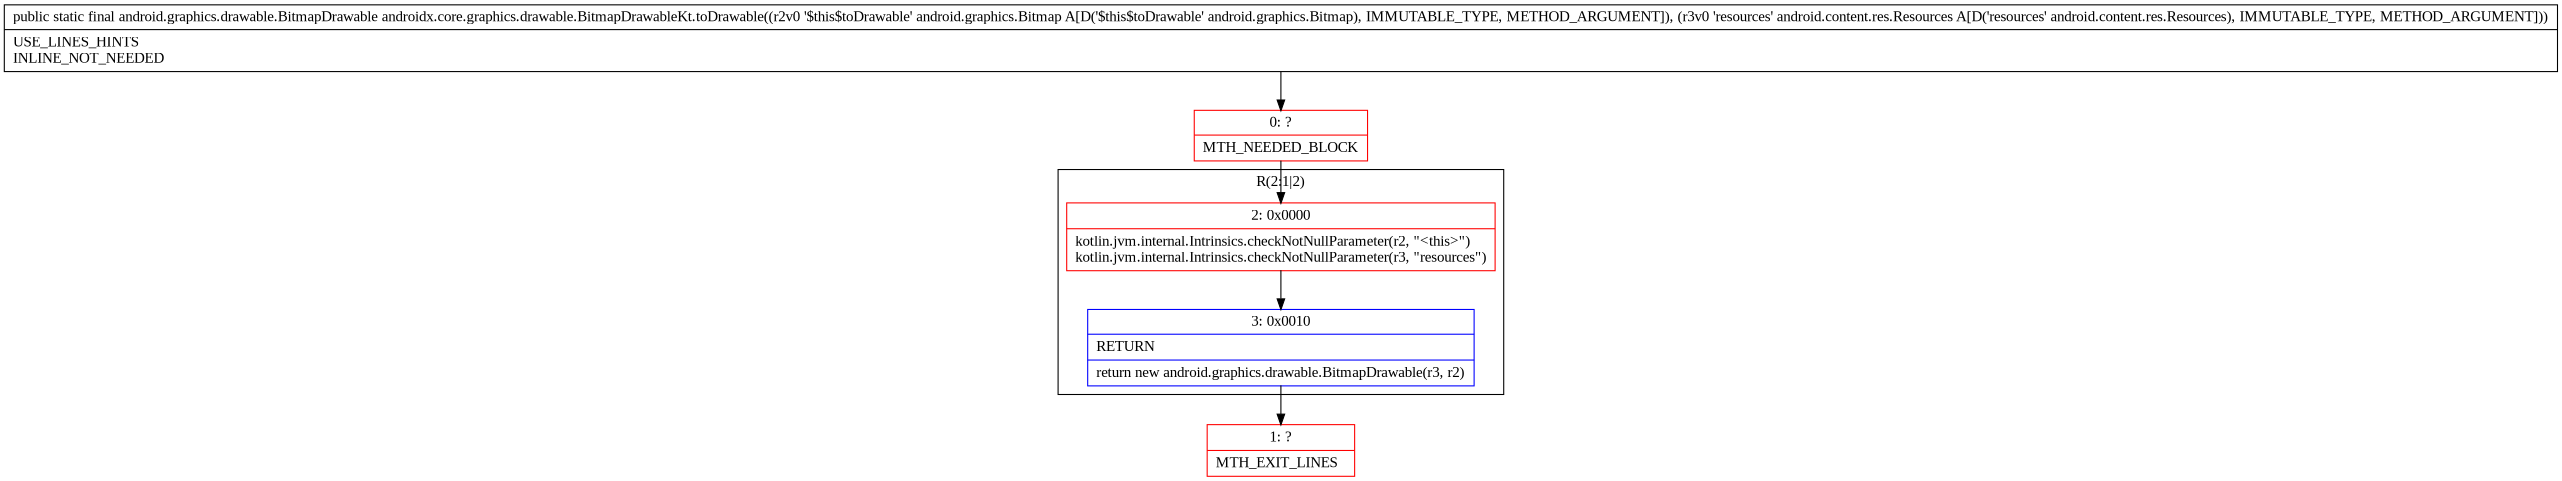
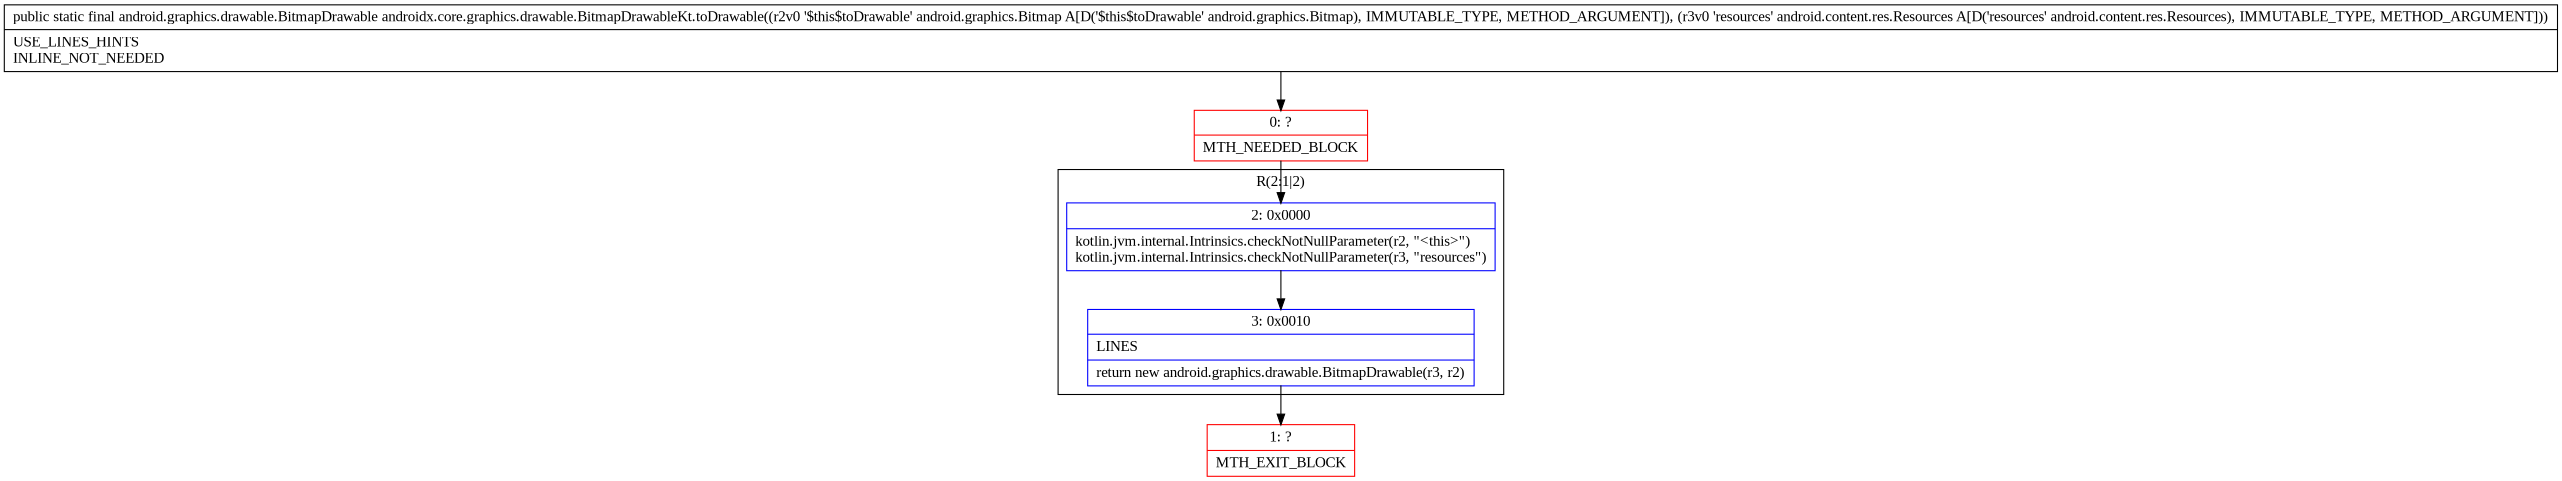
(1281, 237) -> (1281, 237)
(1126, 347) -> (1117, 347)
(1277, 463) -> (1281, 463)
